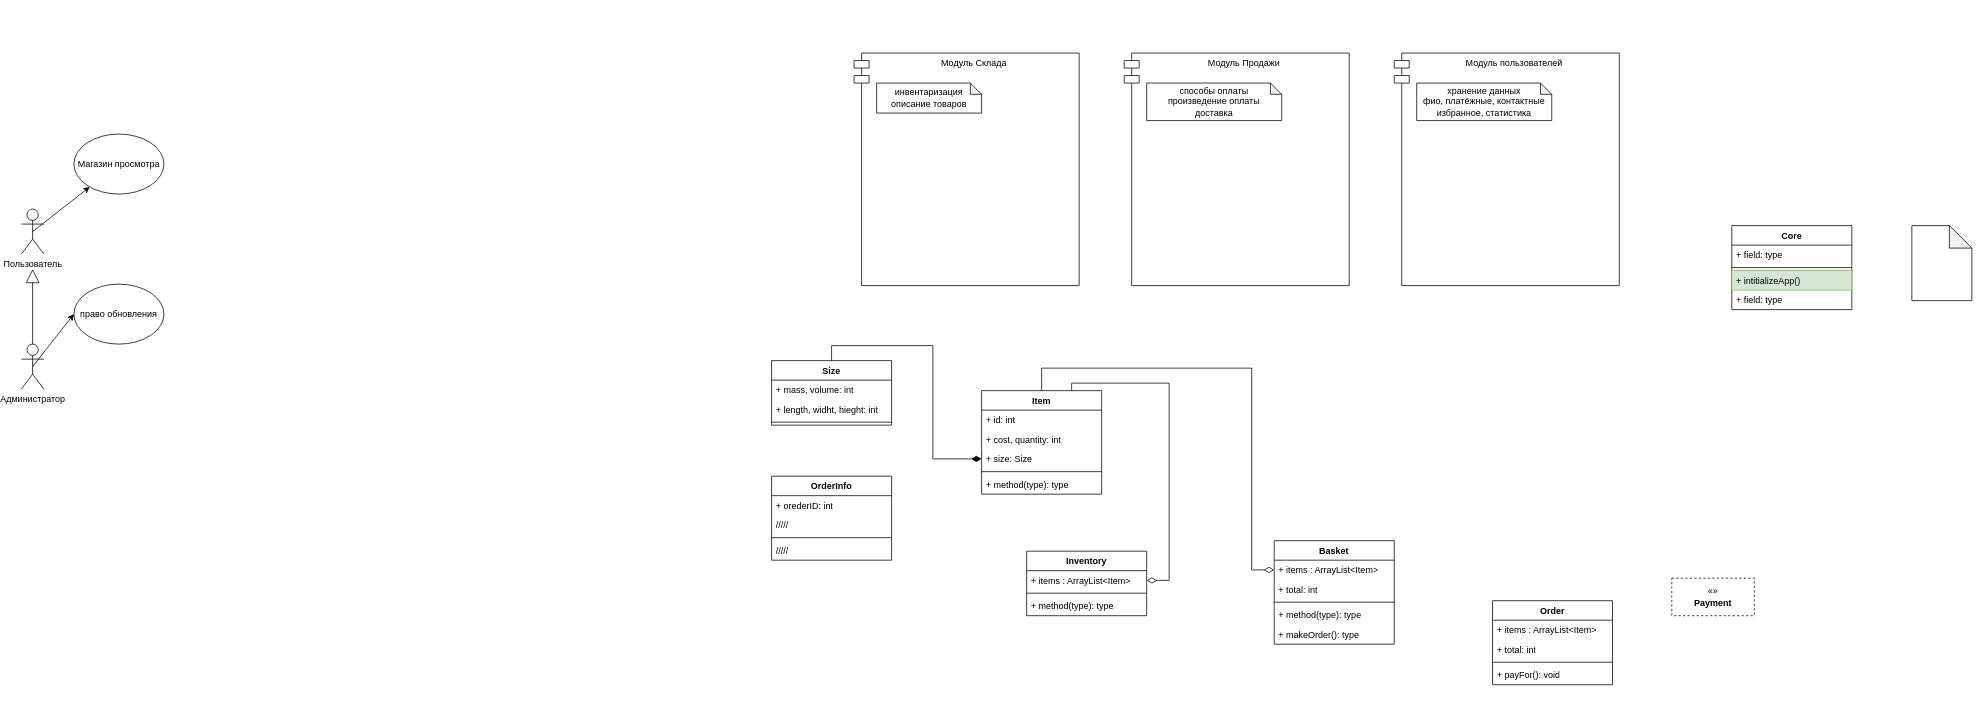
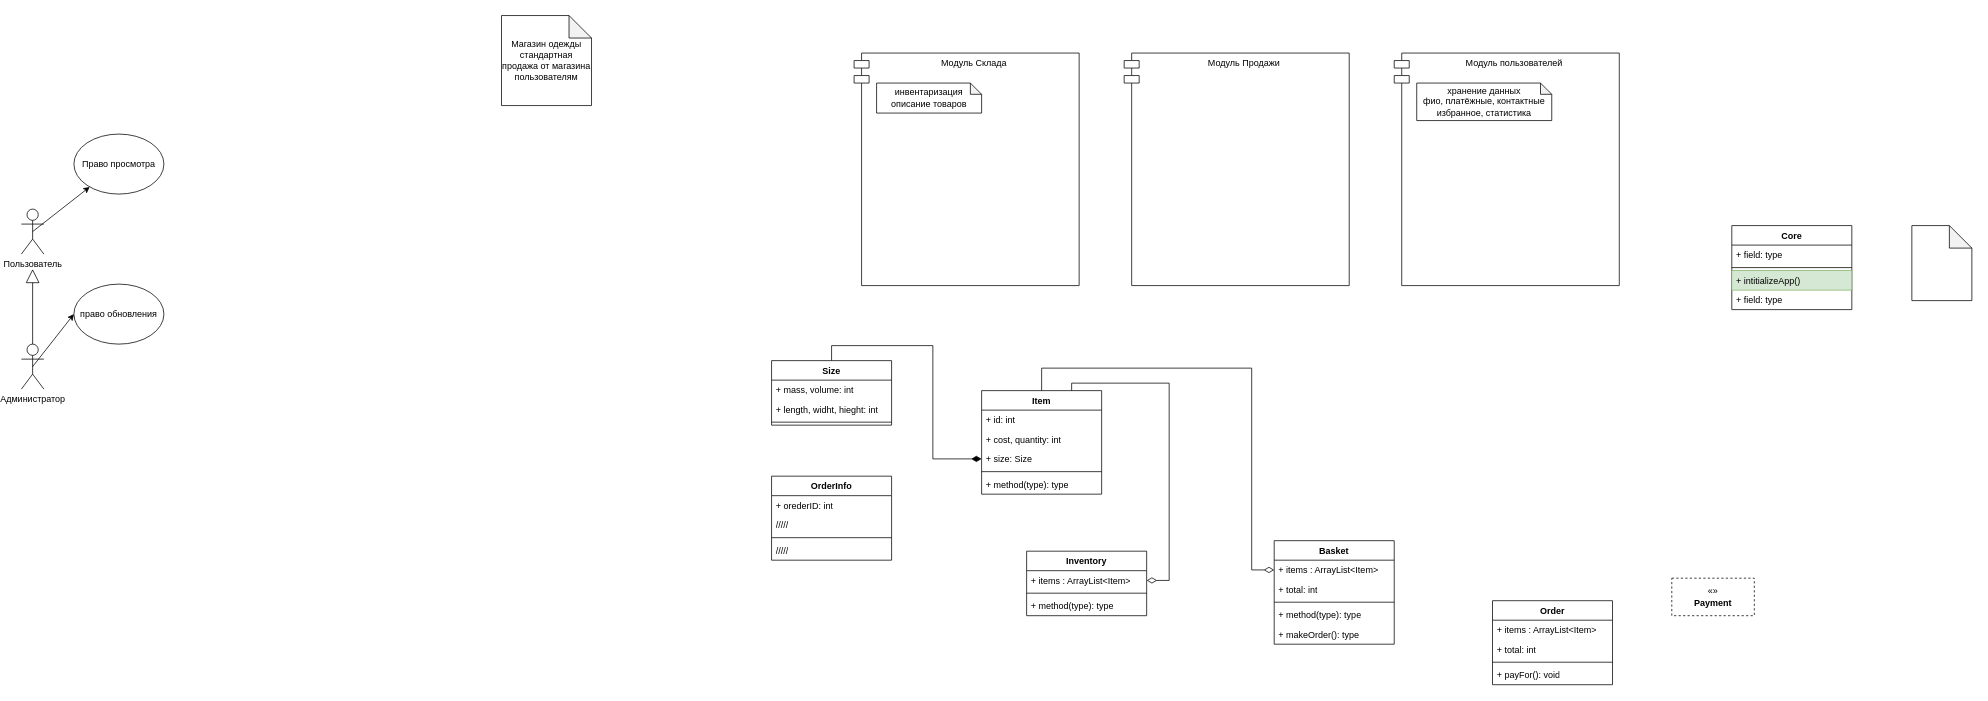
none -> (546, 60)
(1214, 102) -> none
(119, 164) -> (119, 164)
